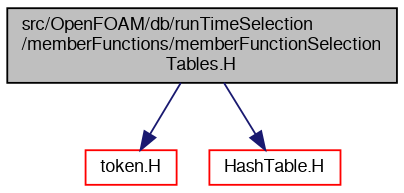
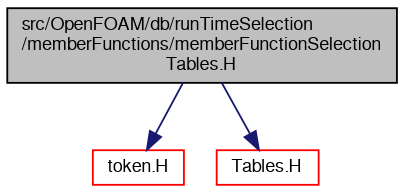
(275, 168) -> (268, 168)
